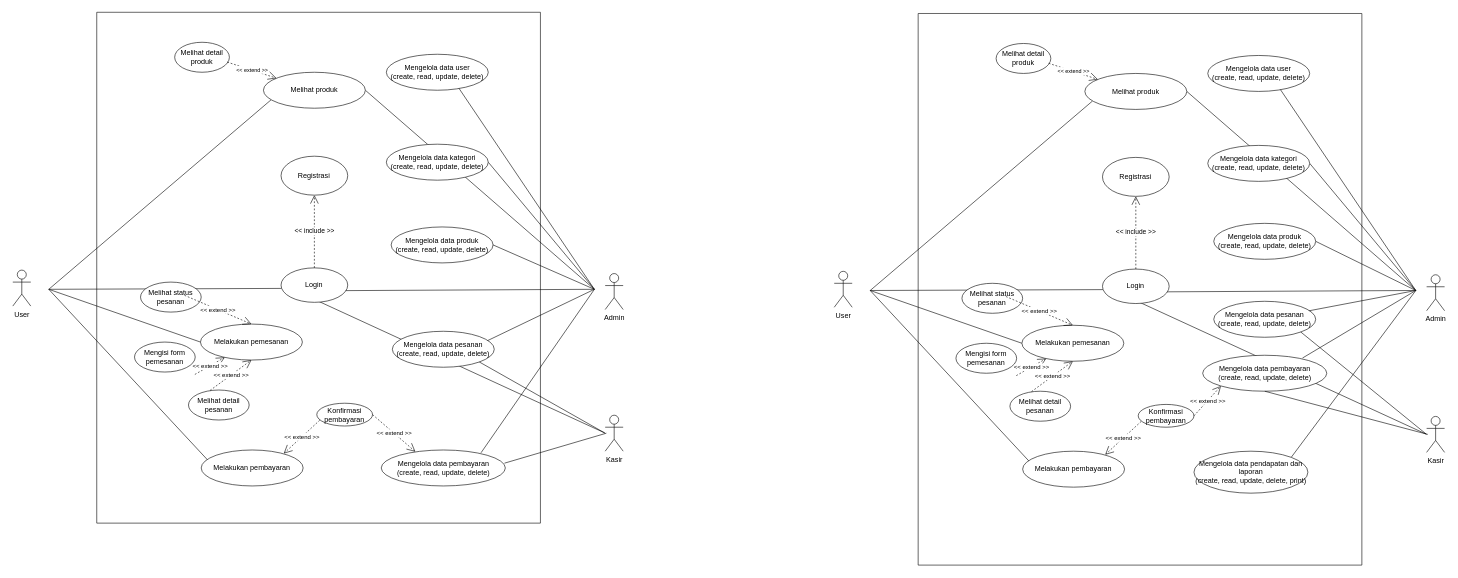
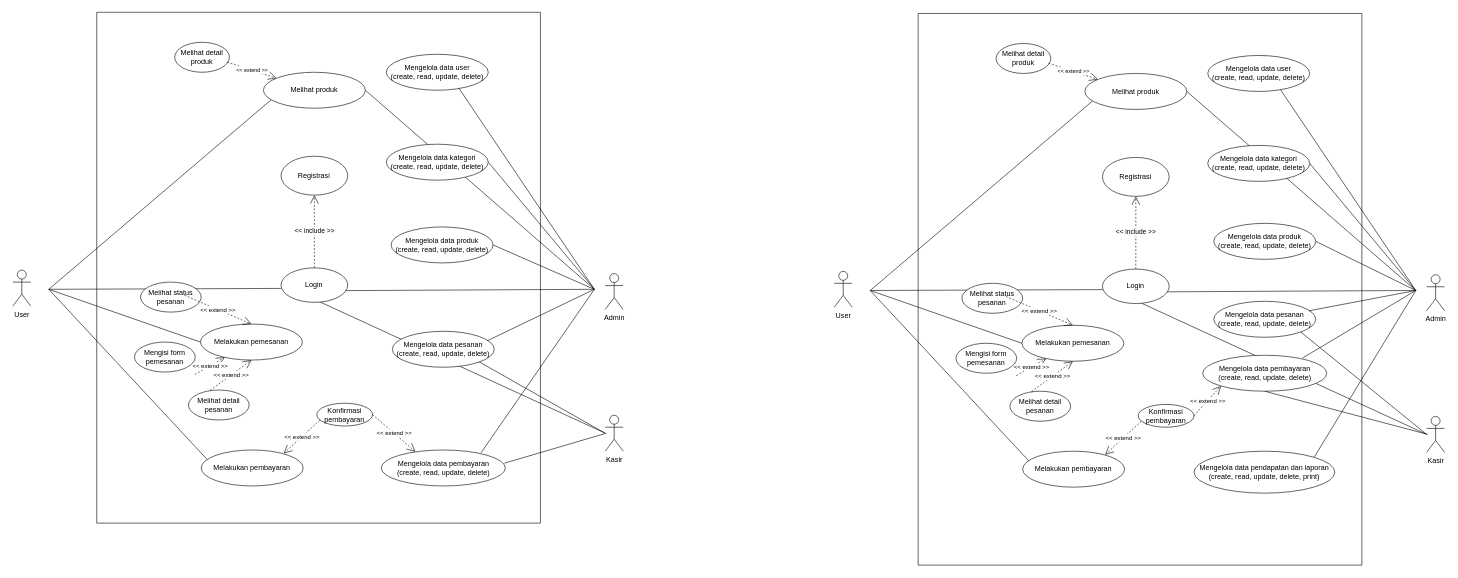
(1251, 473) -> (1265, 473)
